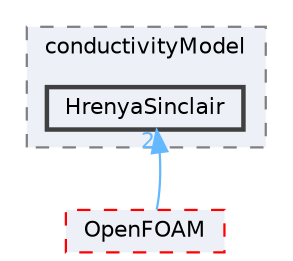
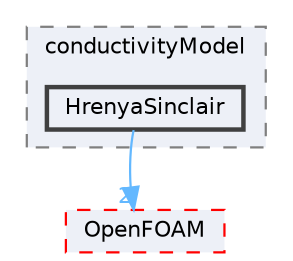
(160, 181) -> (130, 161)
